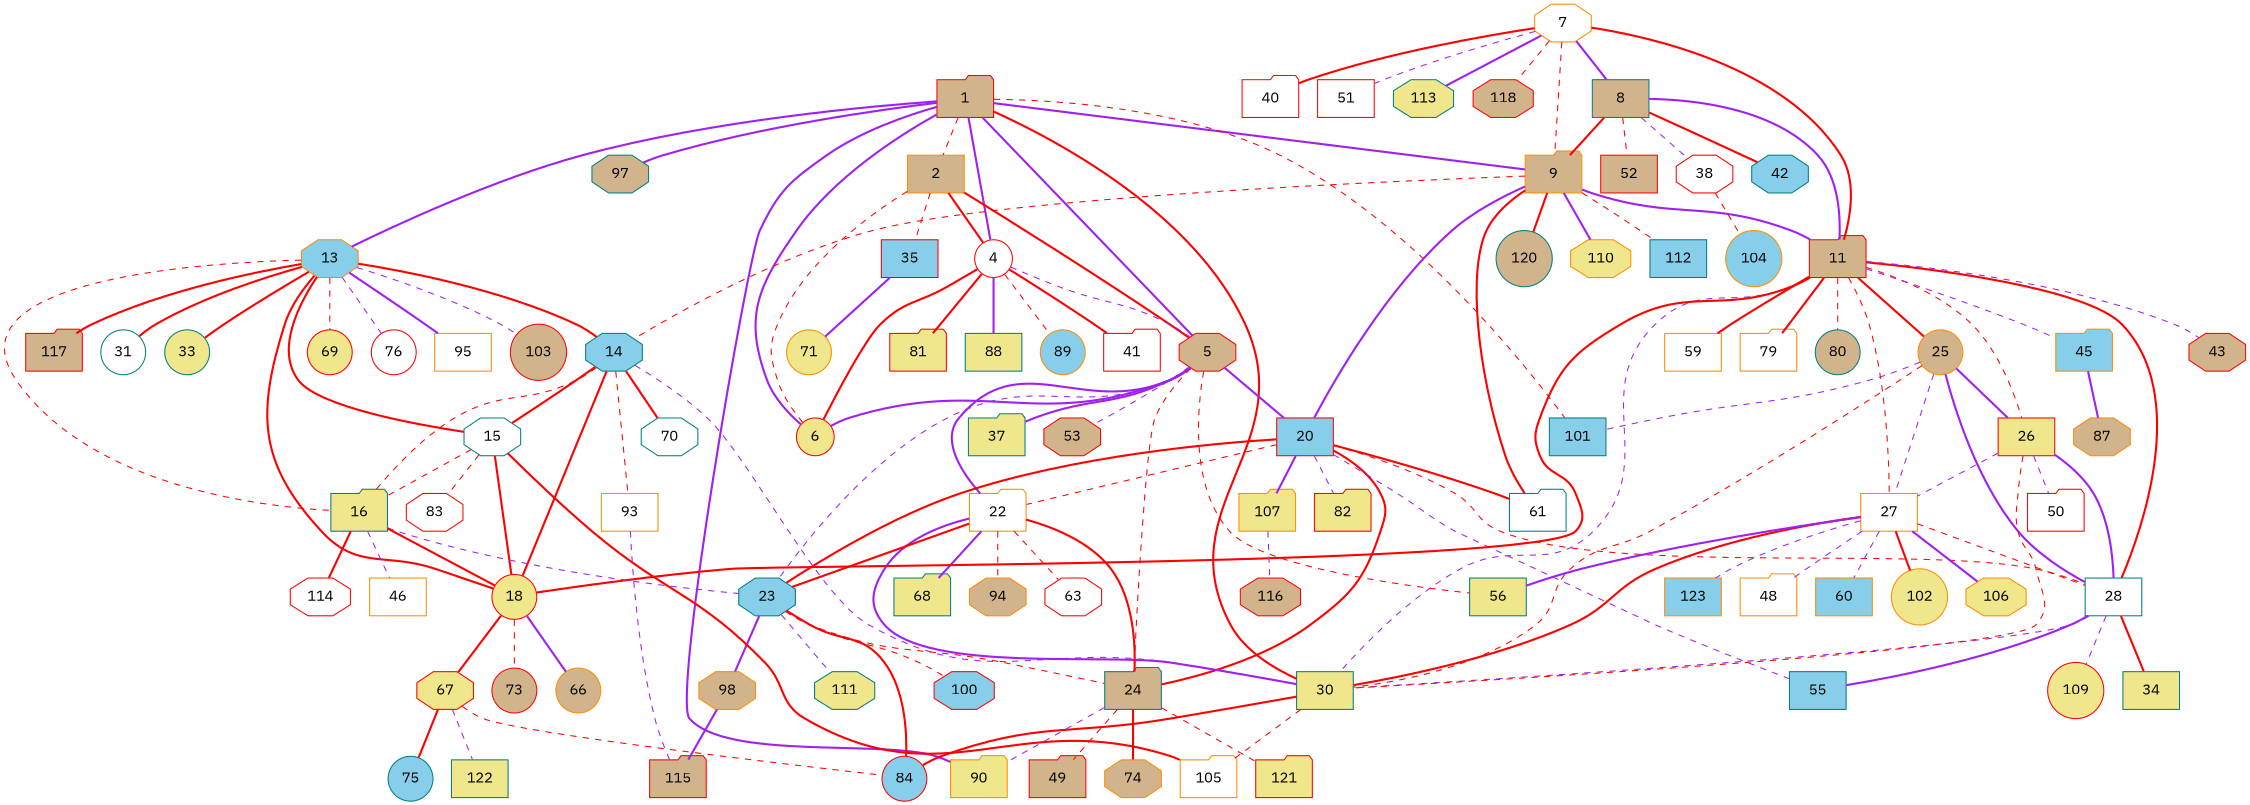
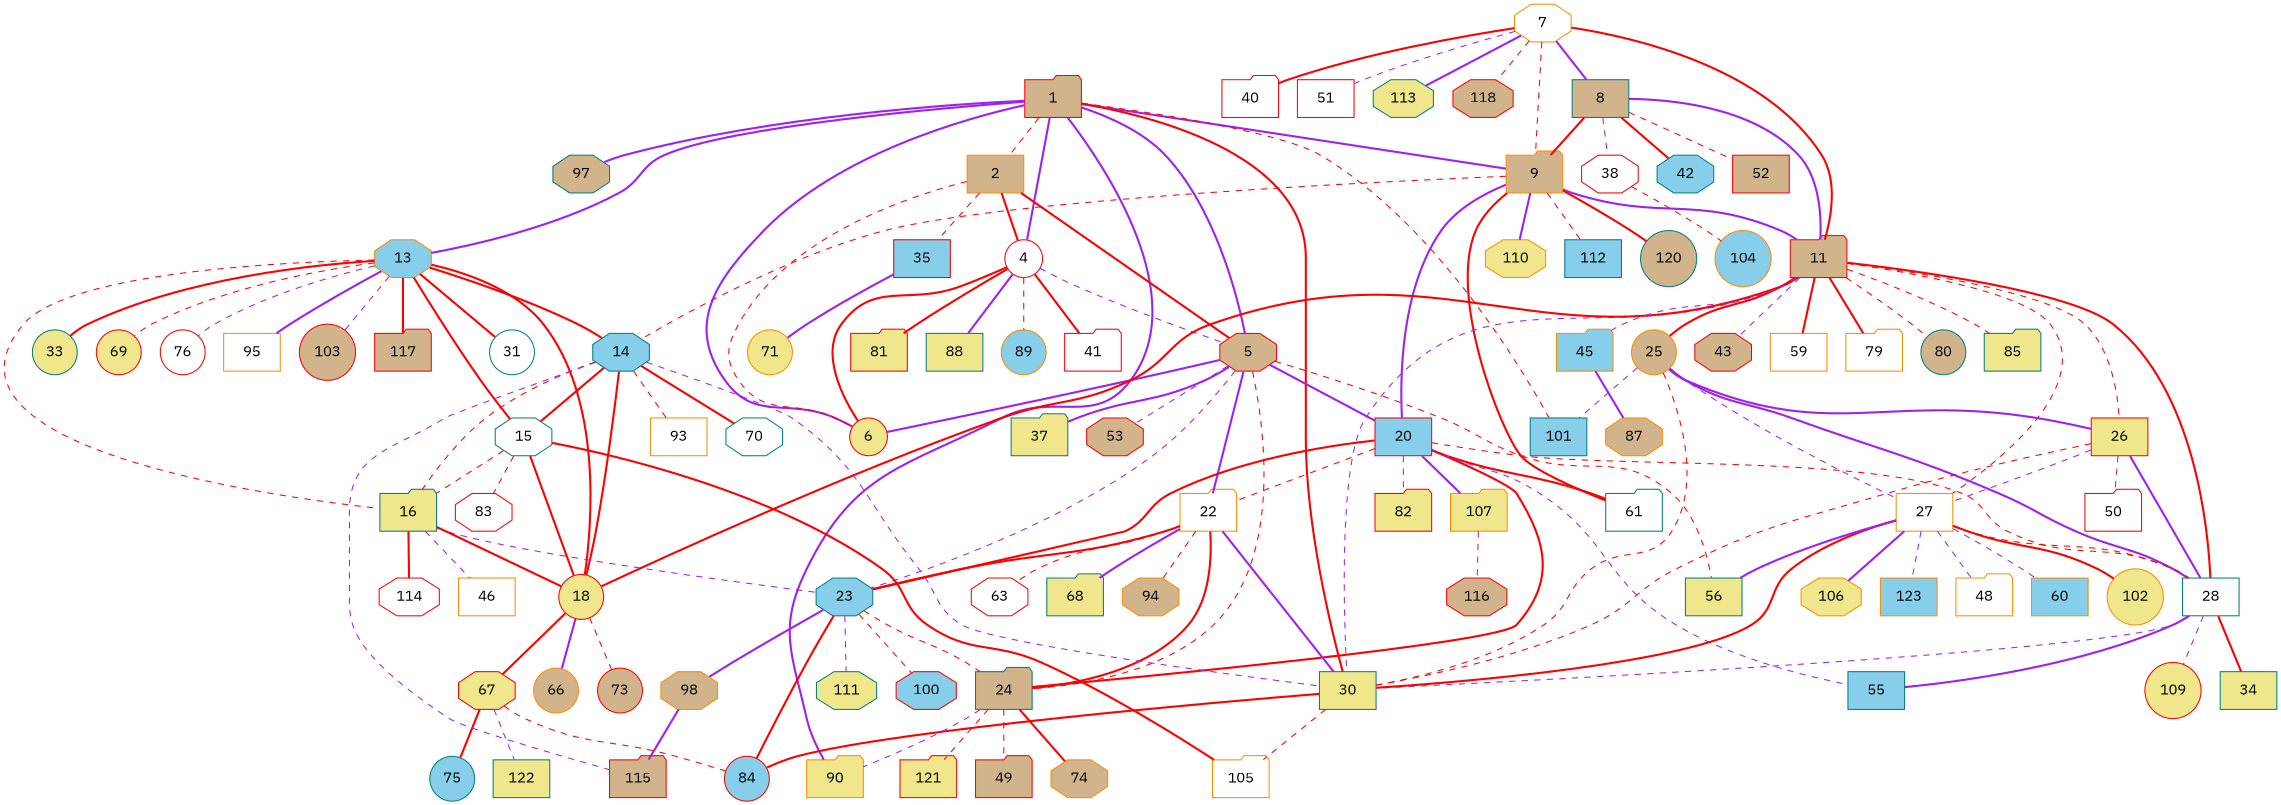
none -> (2013, 352)
(641, 647) -> (349, 569)
